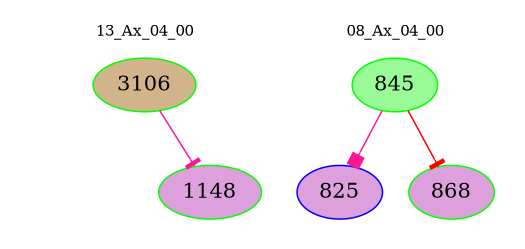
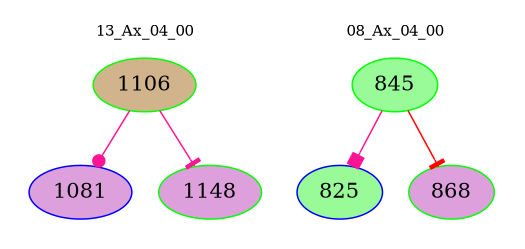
(145, 85) -> (145, 85)
none -> (80, 192)
(340, 192) -> (340, 192)
